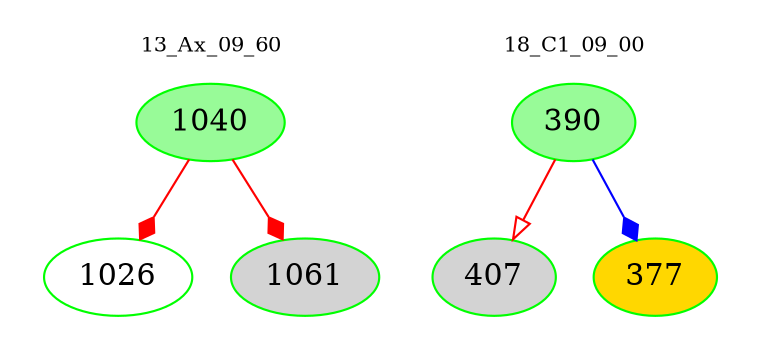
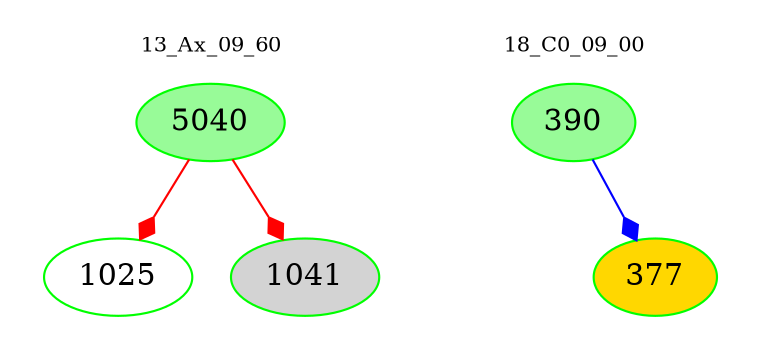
(575, 46) -> (575, 46)
(211, 122) -> (211, 122)
(118, 277) -> (118, 277)
(305, 277) -> (305, 277)
(494, 277) -> none
